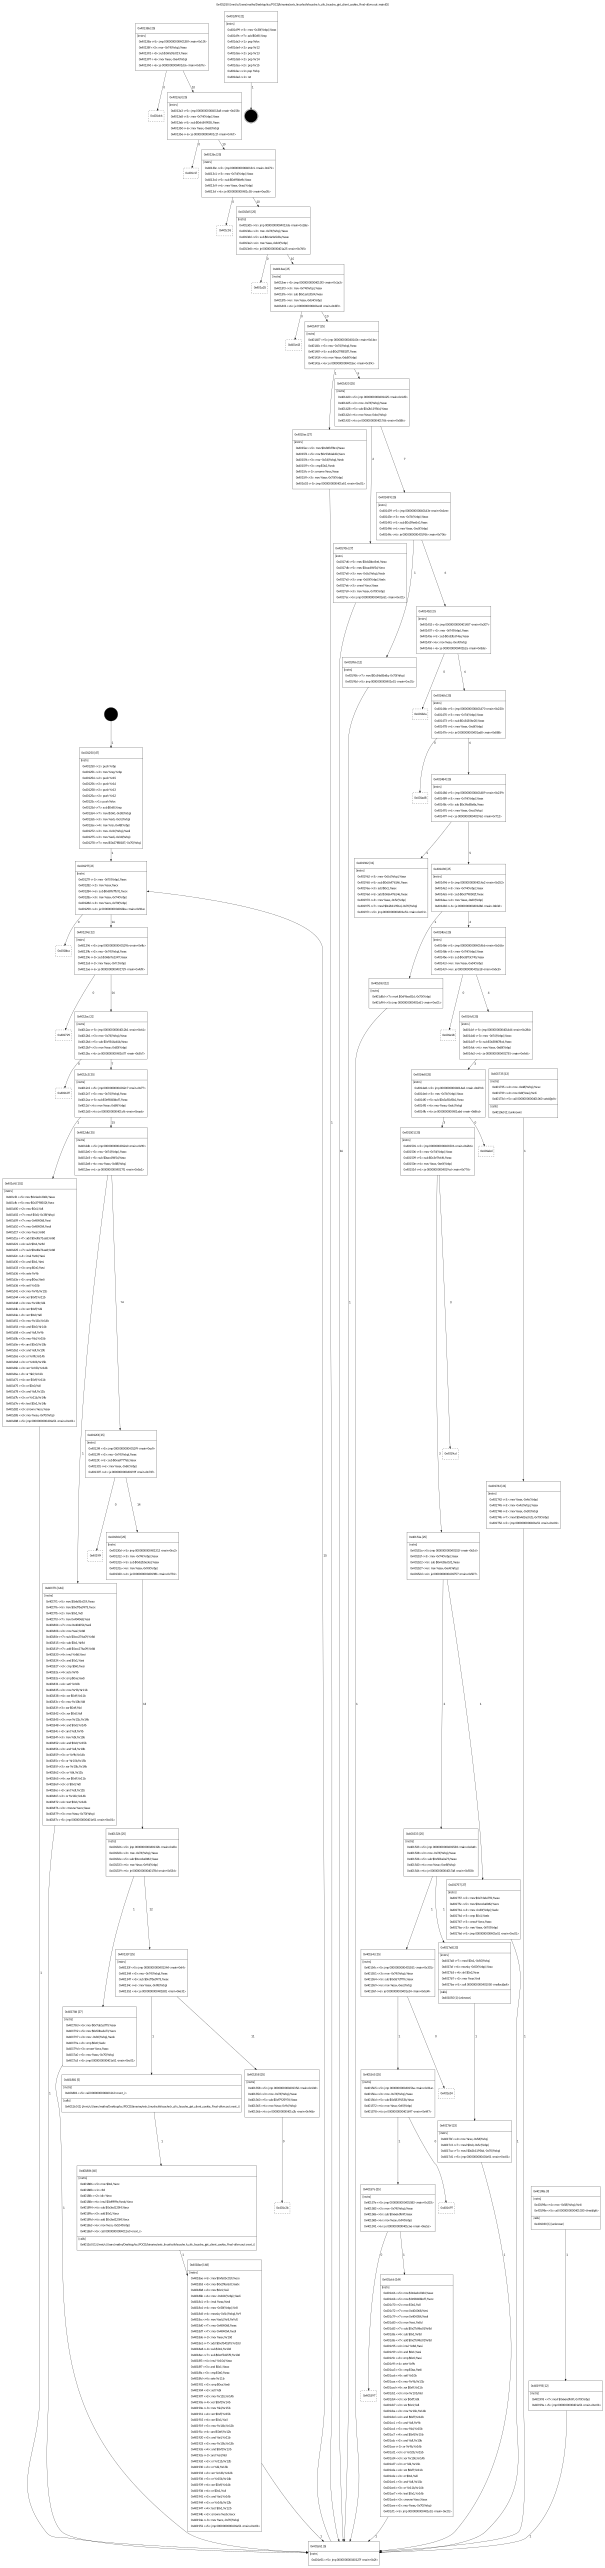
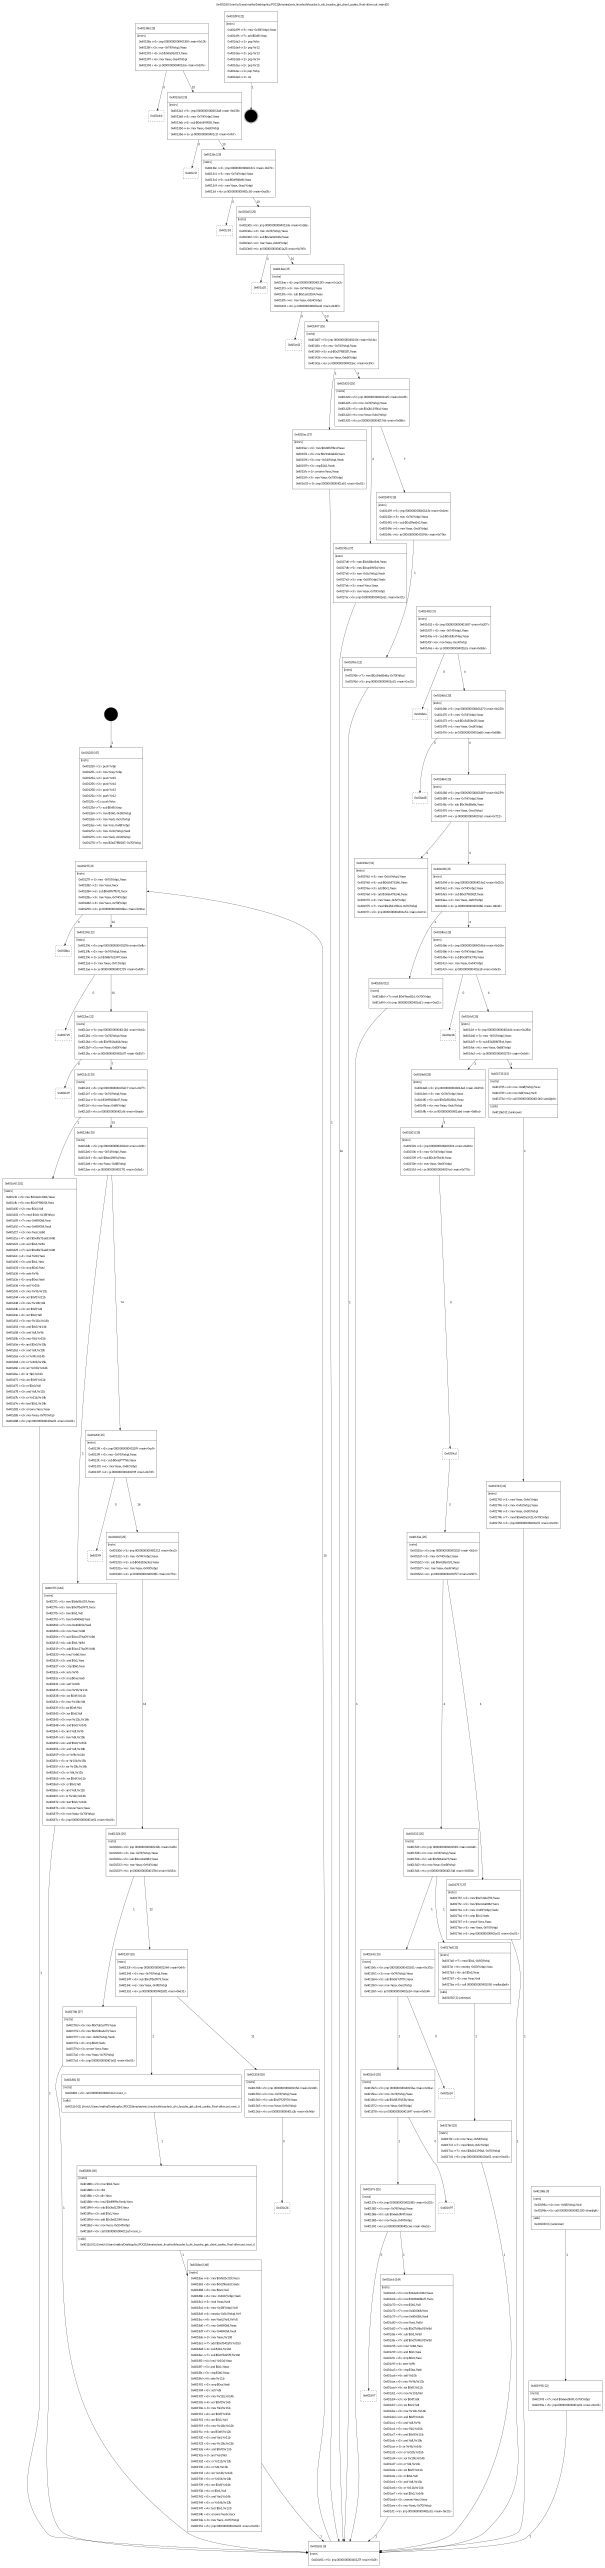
(433, 572) -> none
(111, 854) -> none
none -> (509, 1063)
(486, 1151) -> none
(436, 1353) -> (447, 1495)
